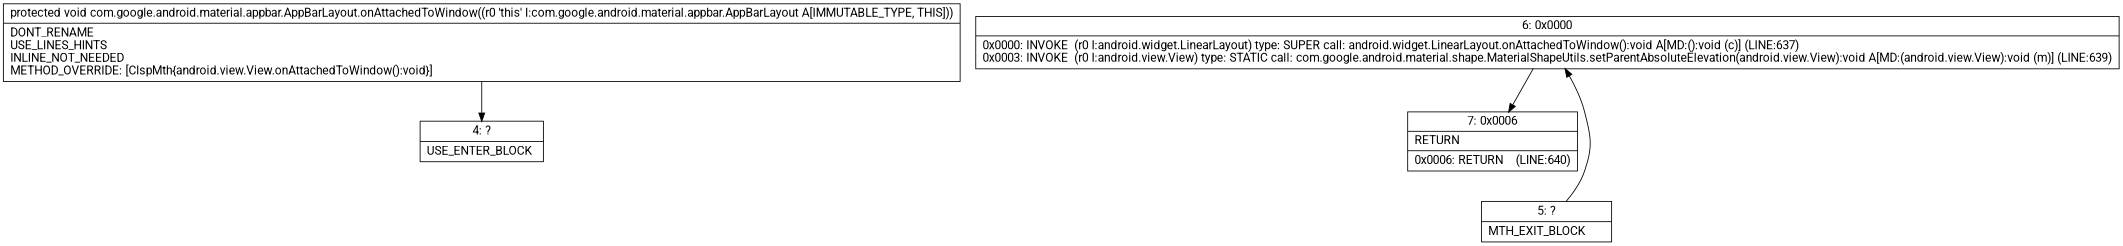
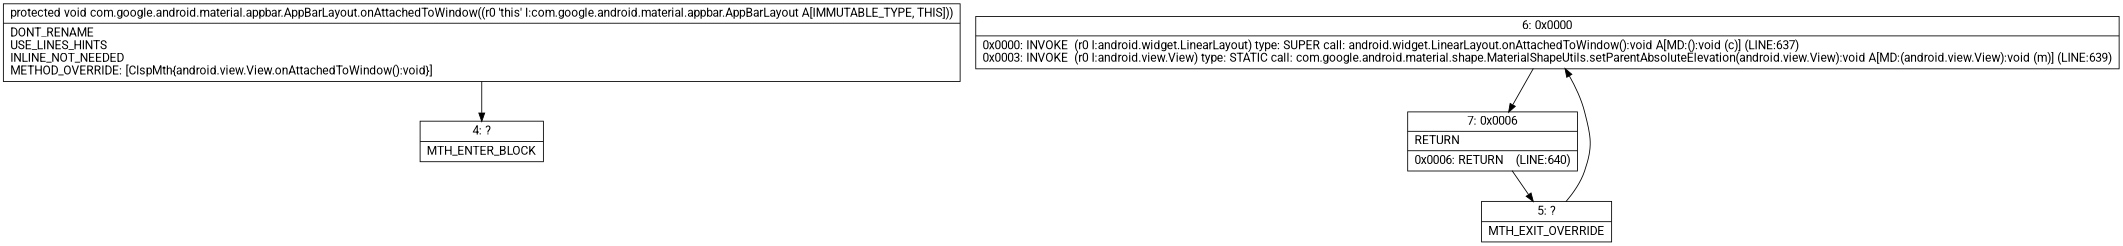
(480, 151) -> (482, 151)
none -> (1520, 183)
(1537, 231) -> (1547, 231)
